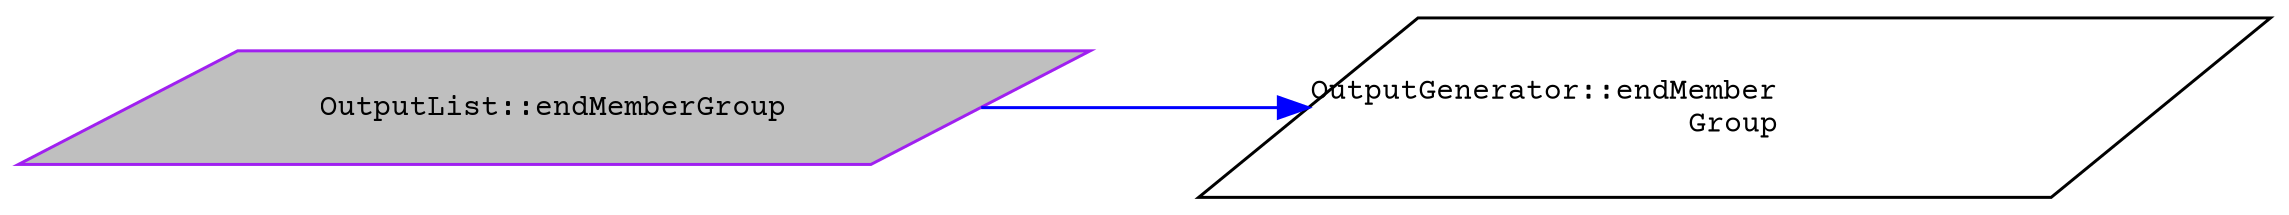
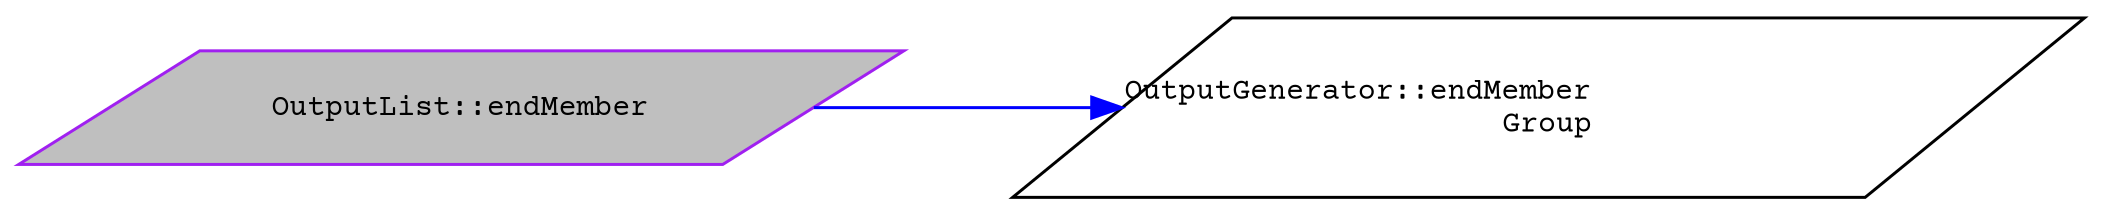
(554, 108) -> (461, 108)
